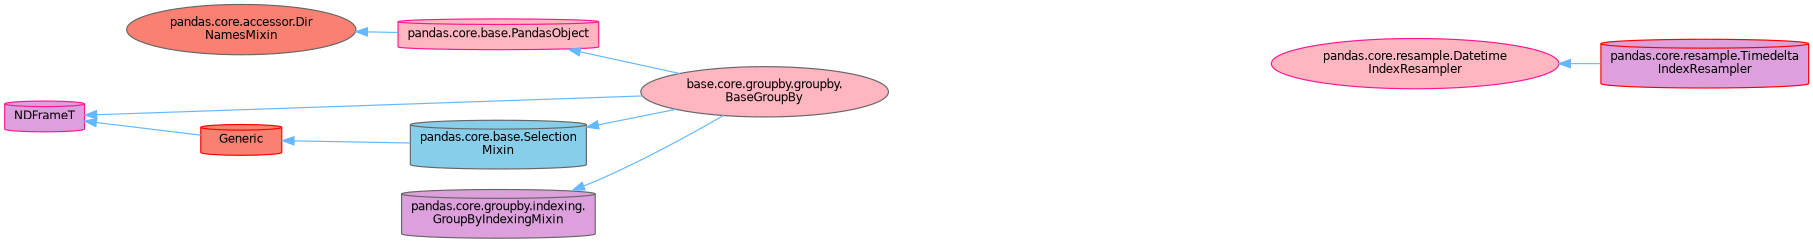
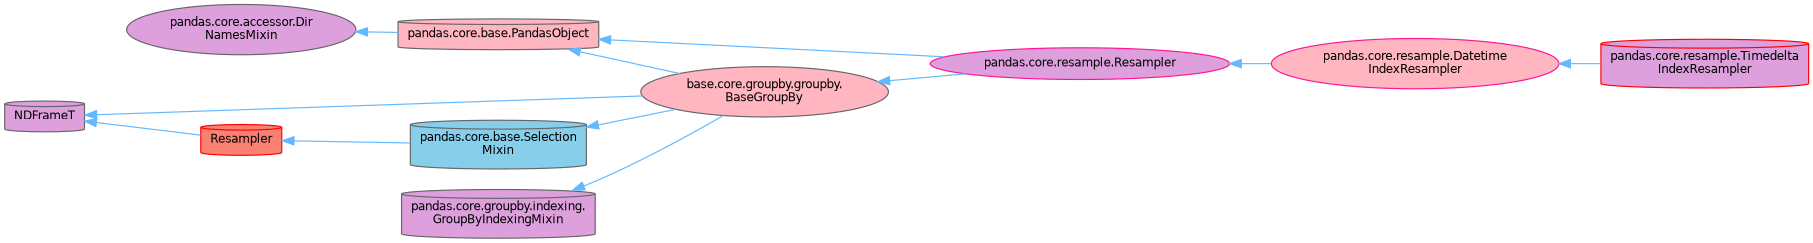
(241, 30) -> (241, 30)
(498, 34) -> (498, 34)
none -> (1080, 64)
(45, 116) -> (45, 116)
(241, 140) -> (241, 140)
